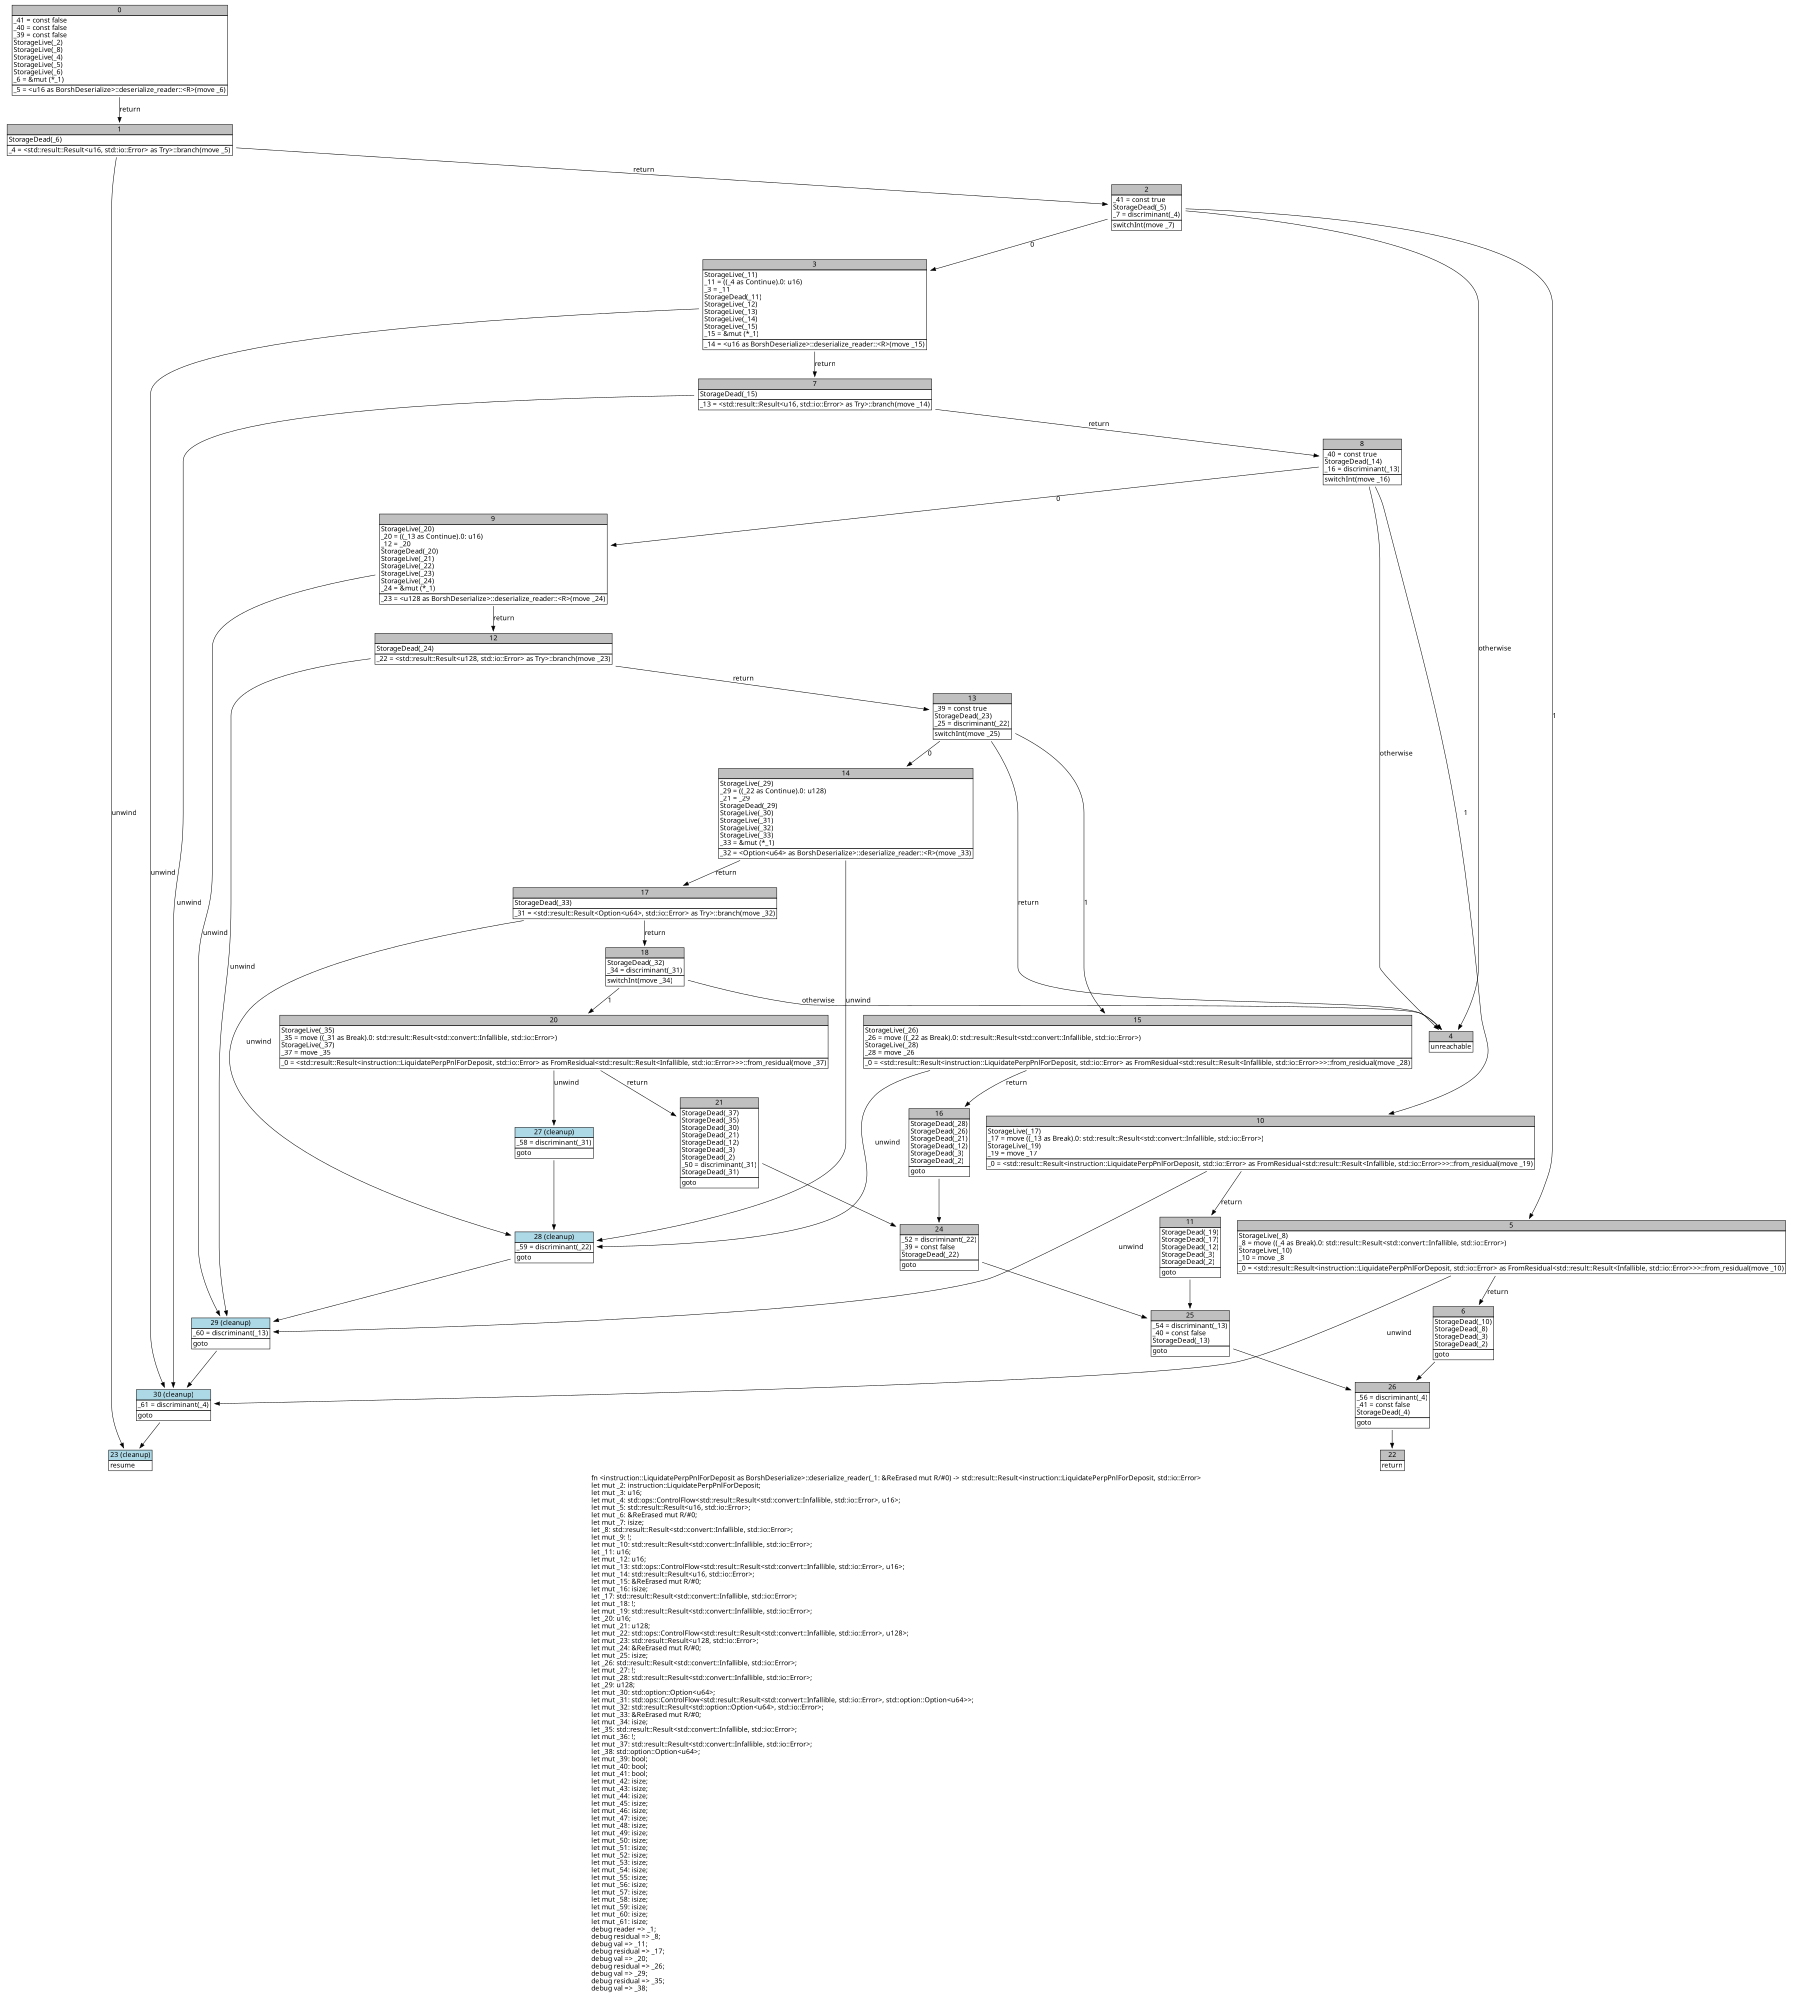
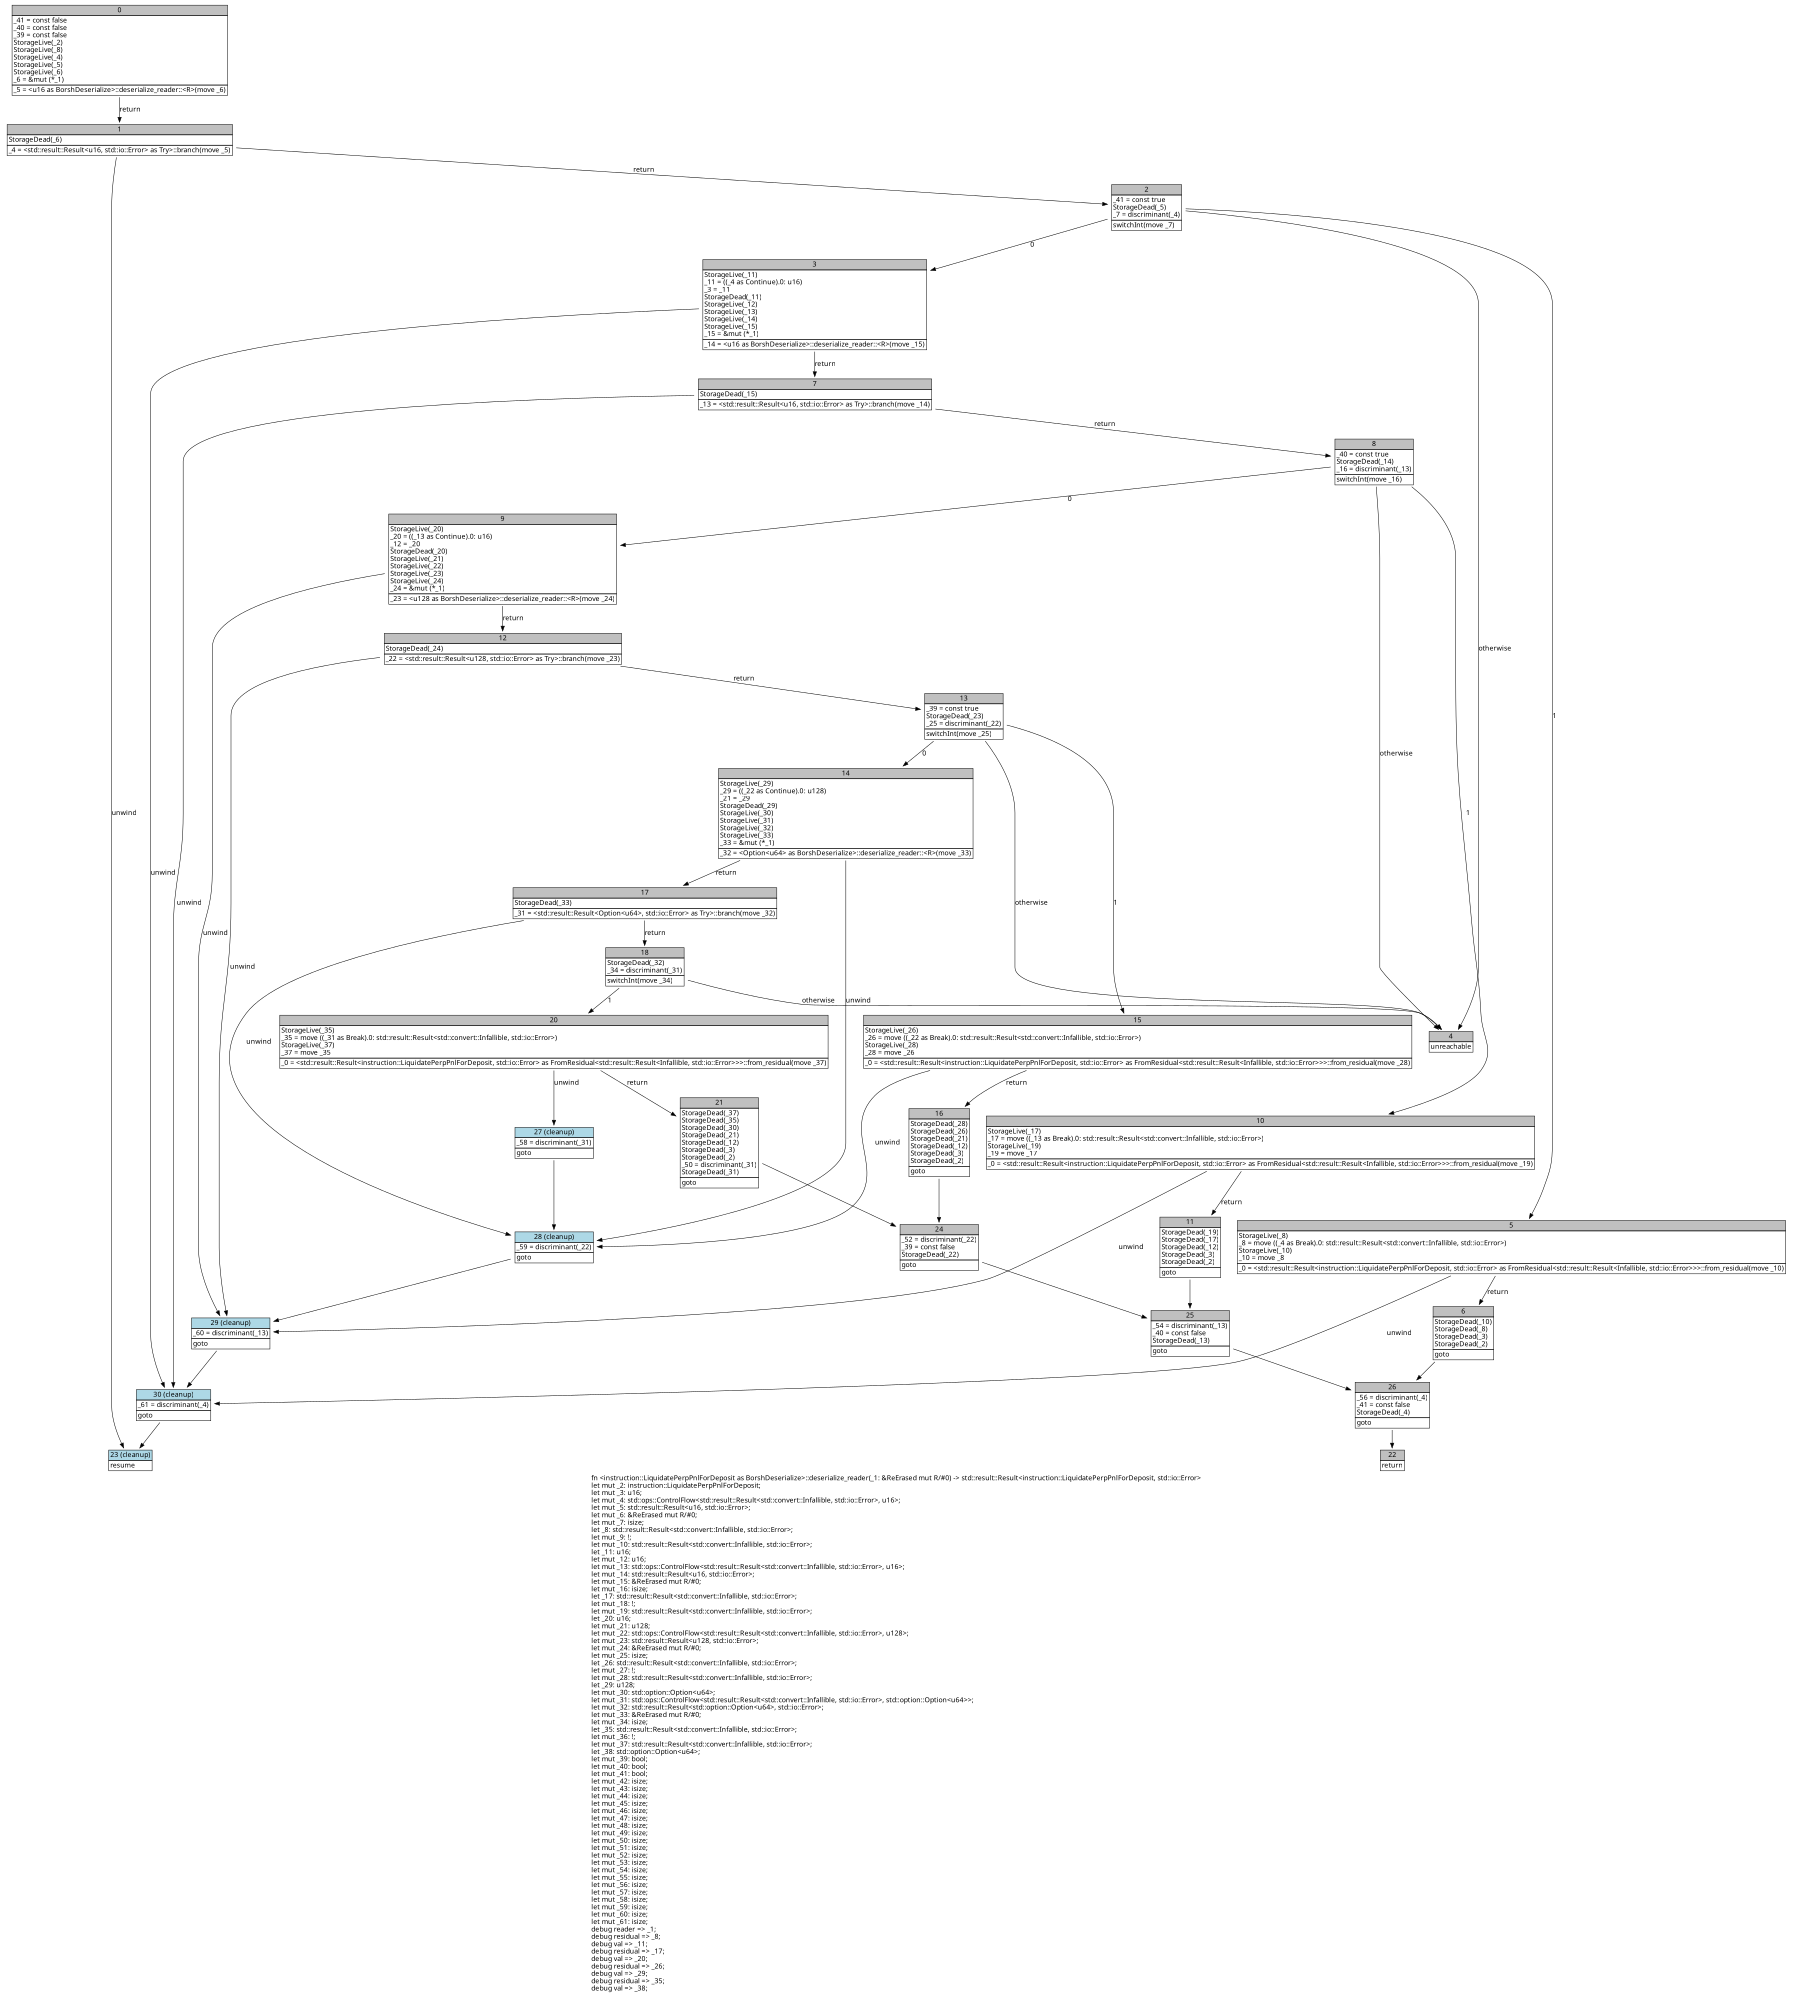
(1029, 903) -> (1031, 903)
